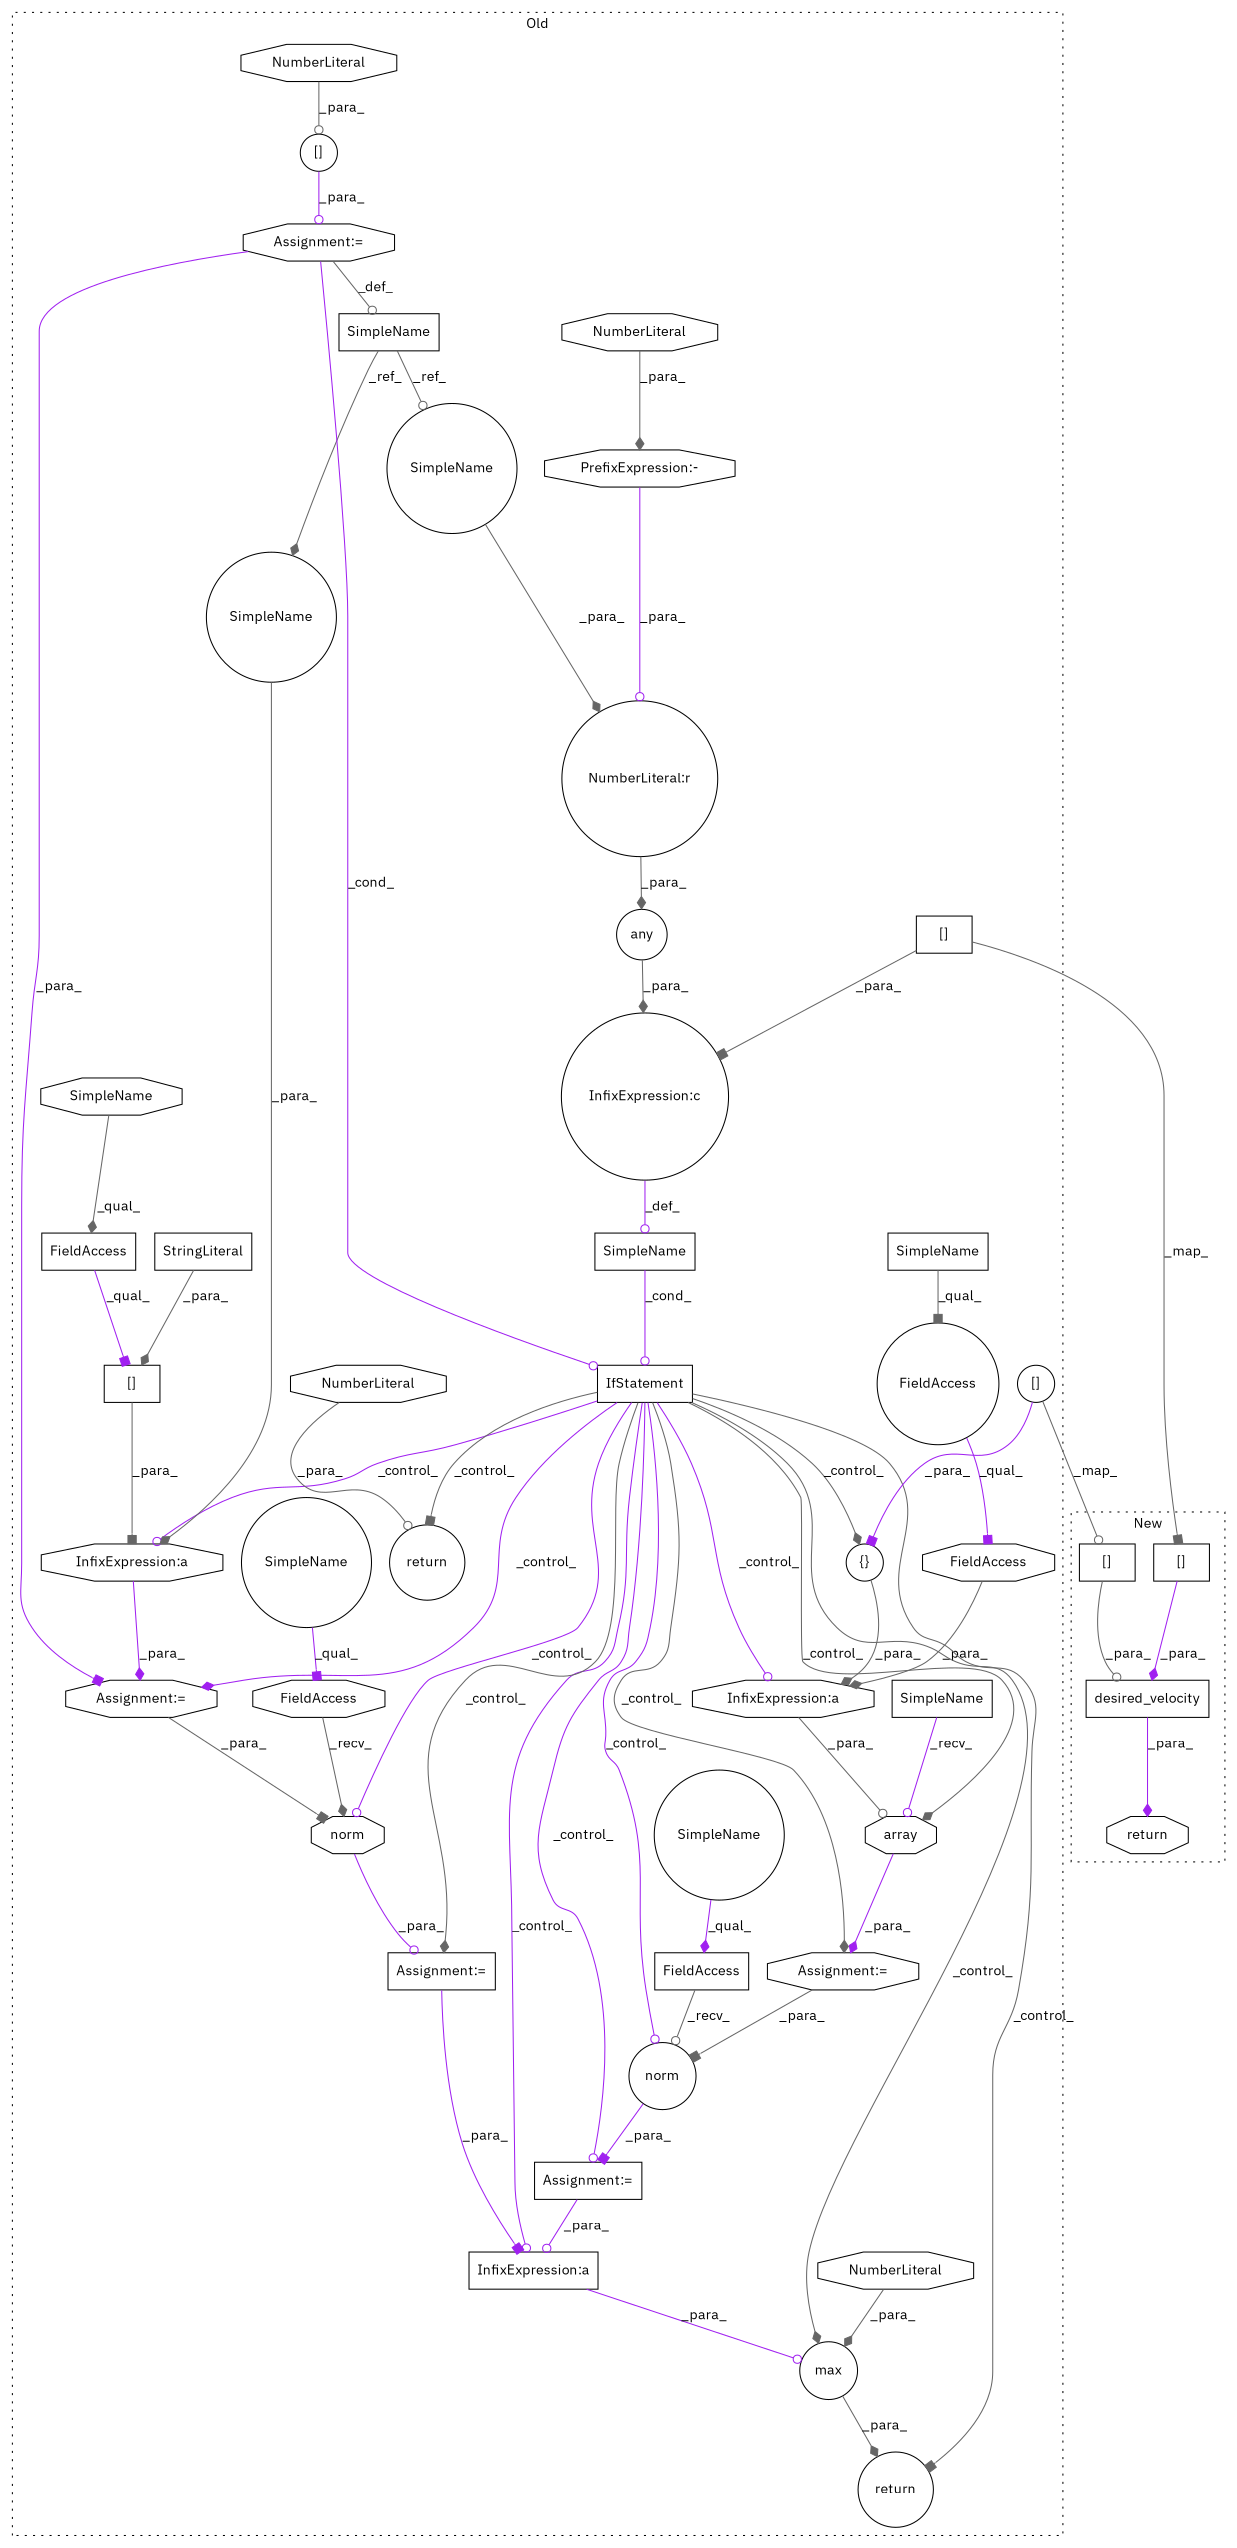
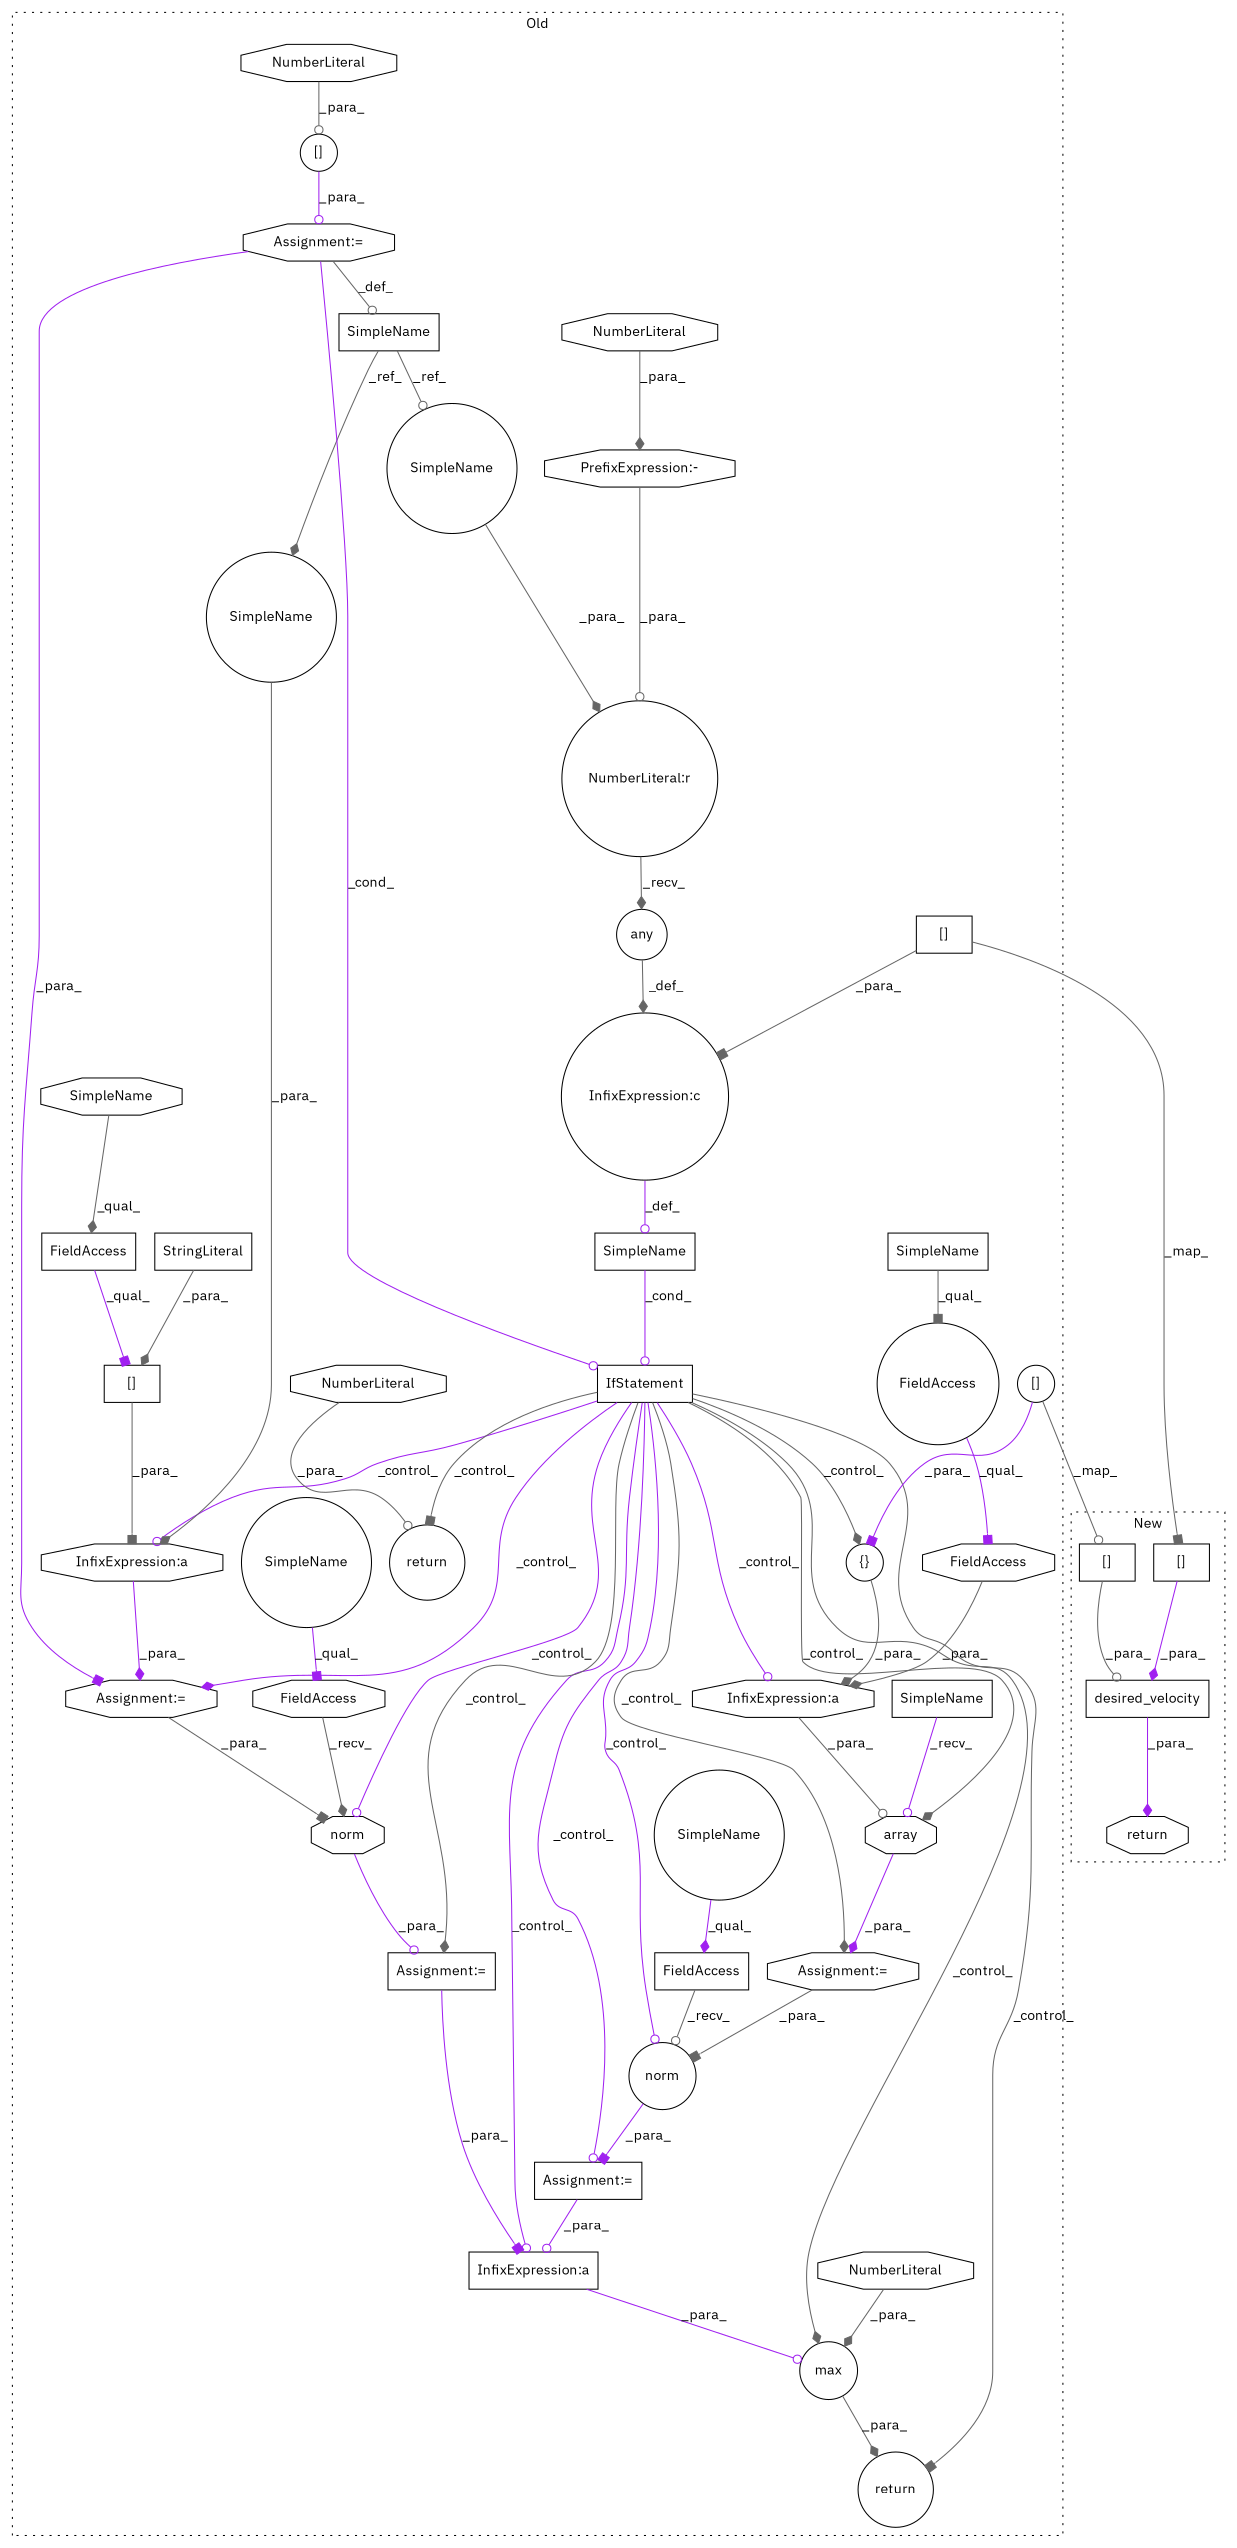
(640, 590) -> (640, 590)
(665, 883) -> (665, 883)
(667, 986) -> (667, 986)
